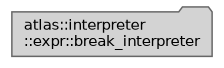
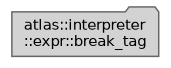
(112, 34) -> (85, 34)
